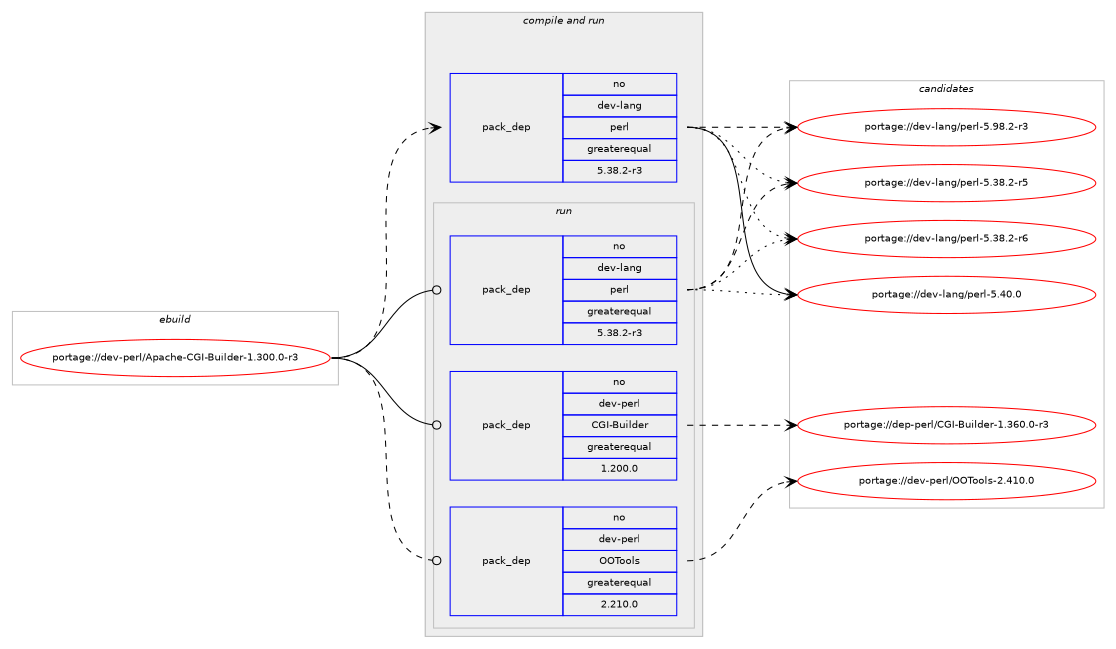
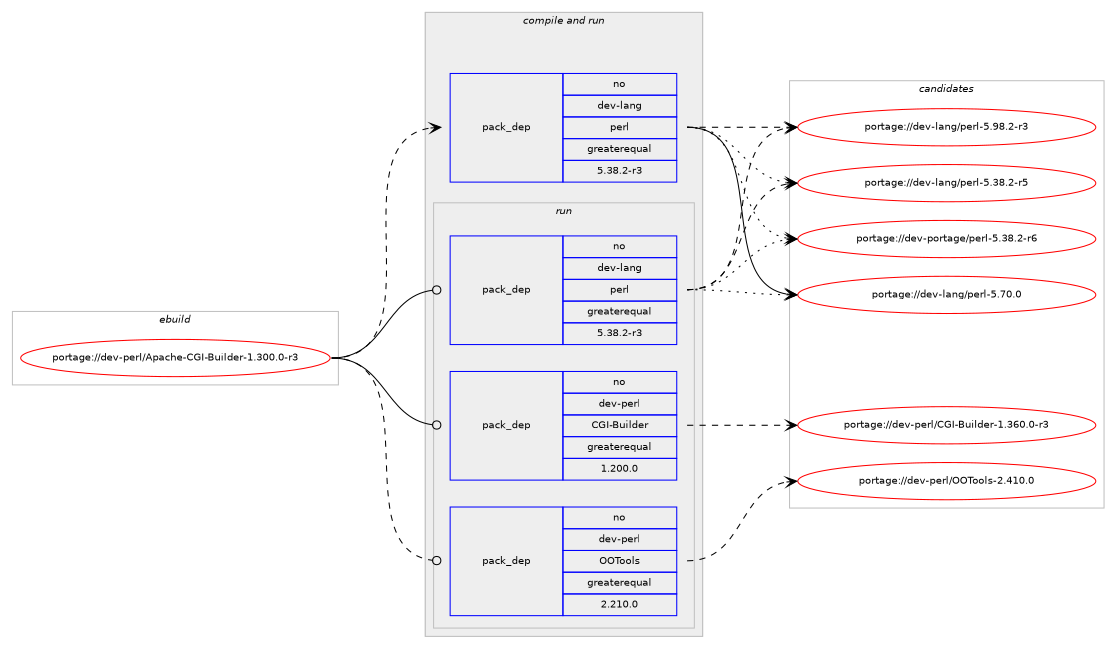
(947, 239) -> (947, 239)
(947, 295) -> (947, 295)
(947, 425) -> (947, 425)
